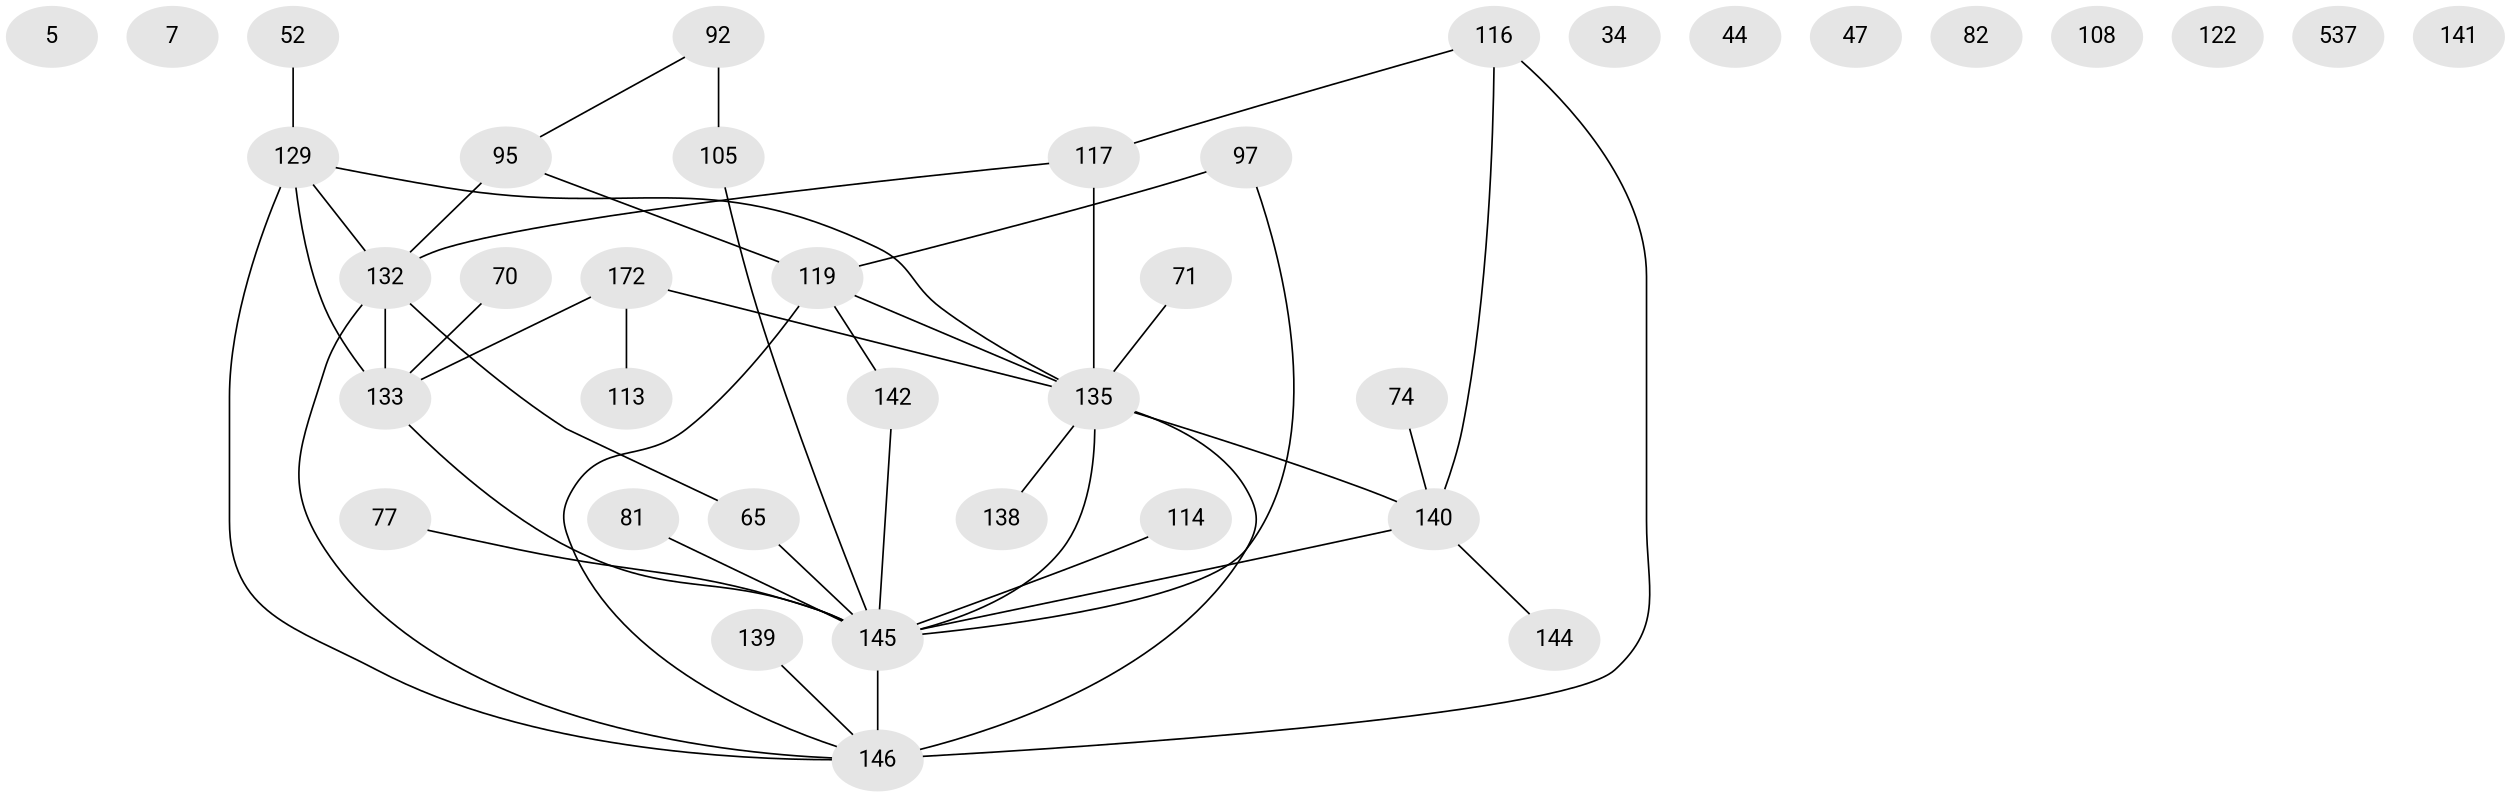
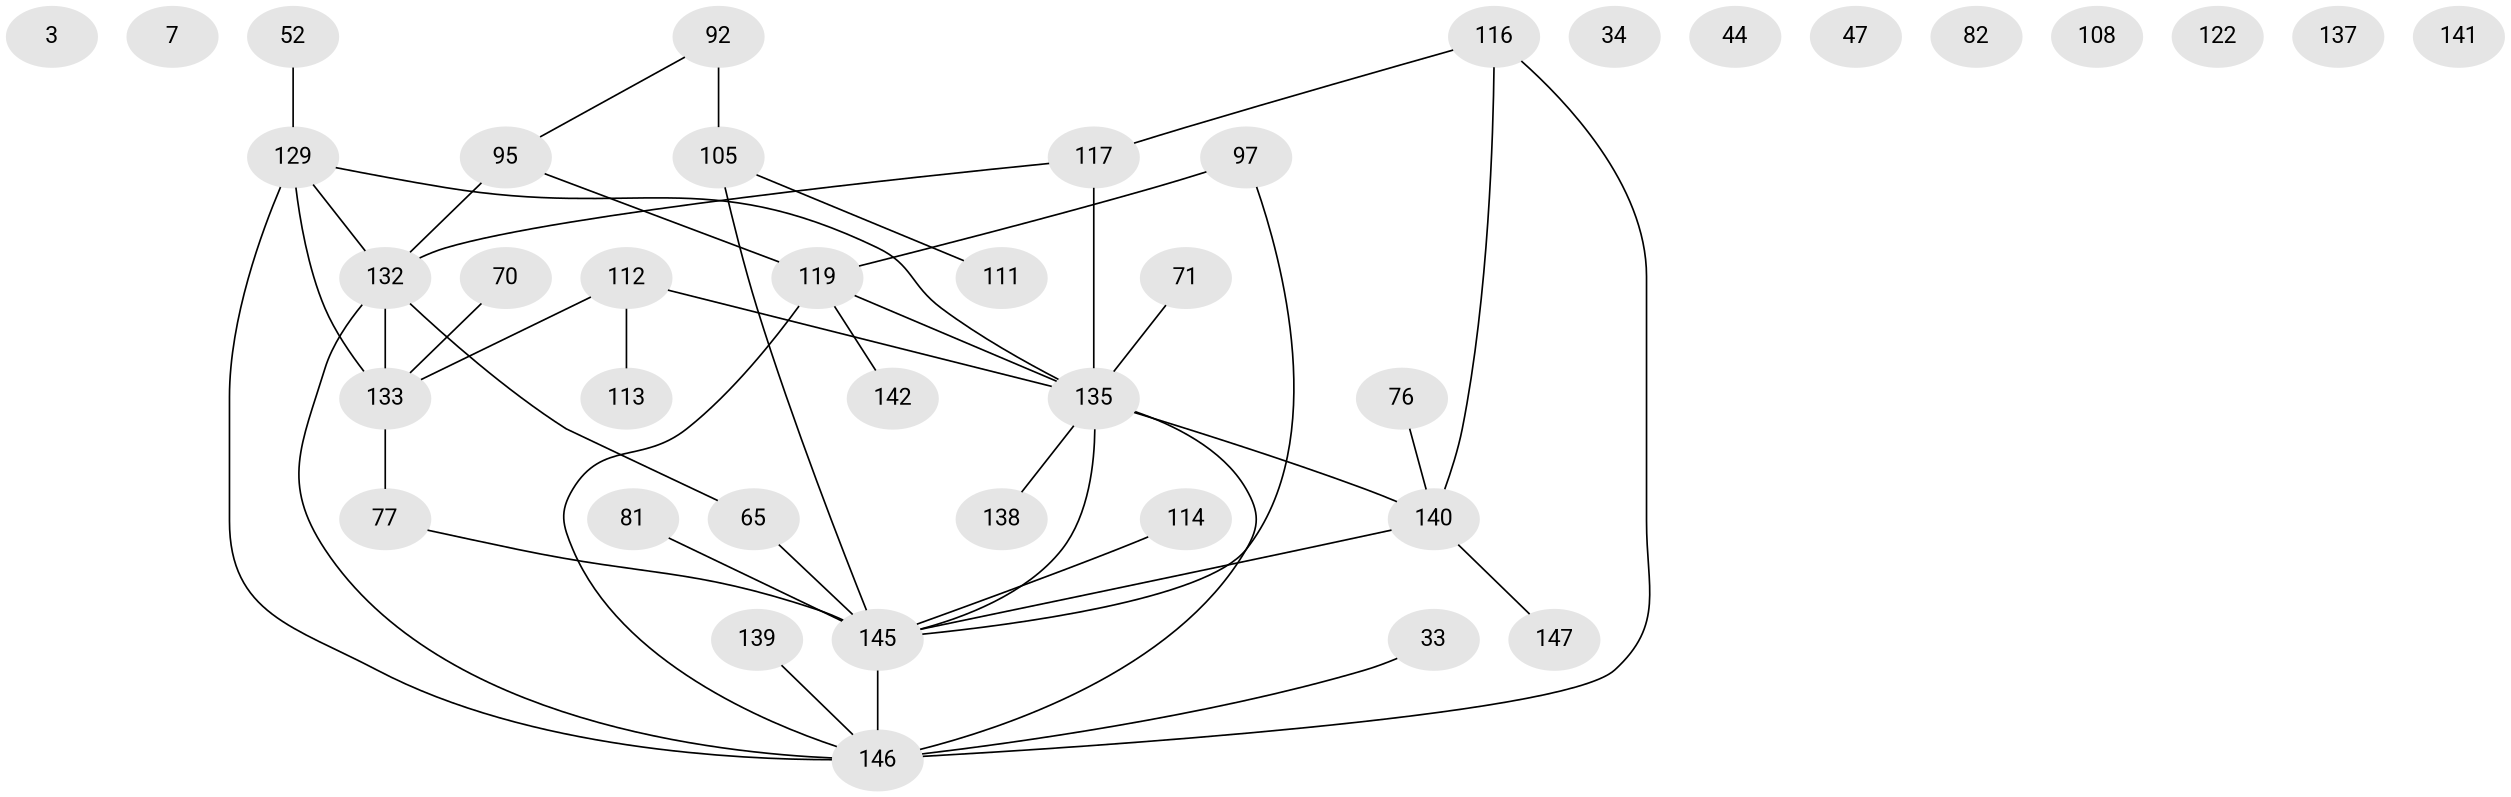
(52, 37) -> (52, 37)
(2338, 37) -> (2338, 37)
(626, 278) -> (626, 278)
none -> (1002, 278)
(1402, 399) -> (1402, 399)
(885, 519) -> none
(552, 538) -> (385, 459)
none -> (1434, 640)
(1554, 640) -> (1554, 640)
